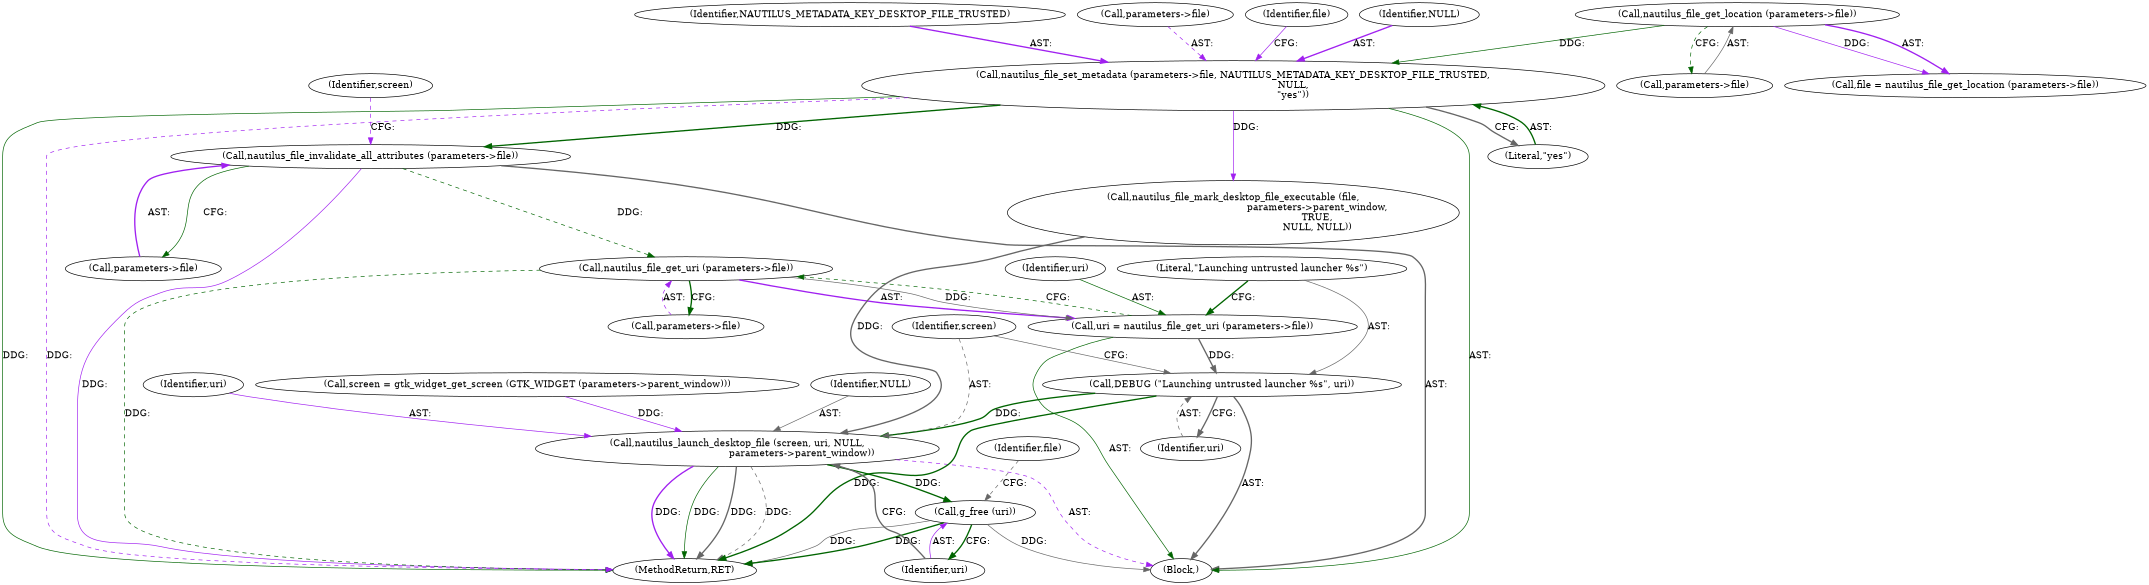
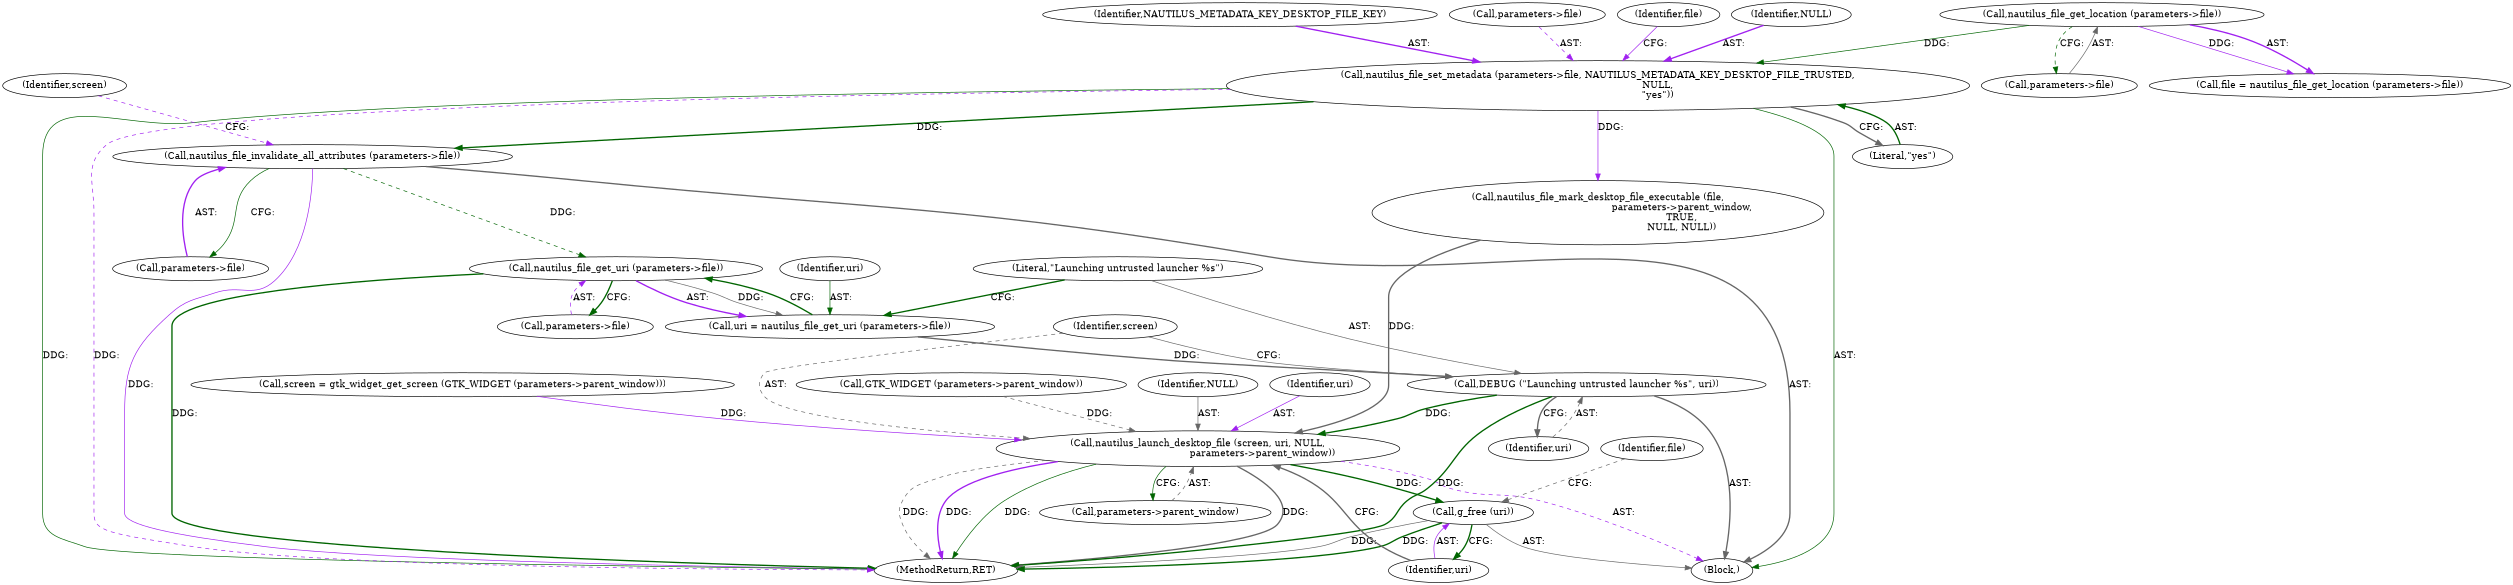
(850, 15) -> (1240, 15)
(968, 292) -> (764, 292)
none -> (961, 385)
(1076, 423) -> none
(125, 452) -> (264, 537)
none -> (1155, 513)
(1036, 542) -> (1535, 542)
